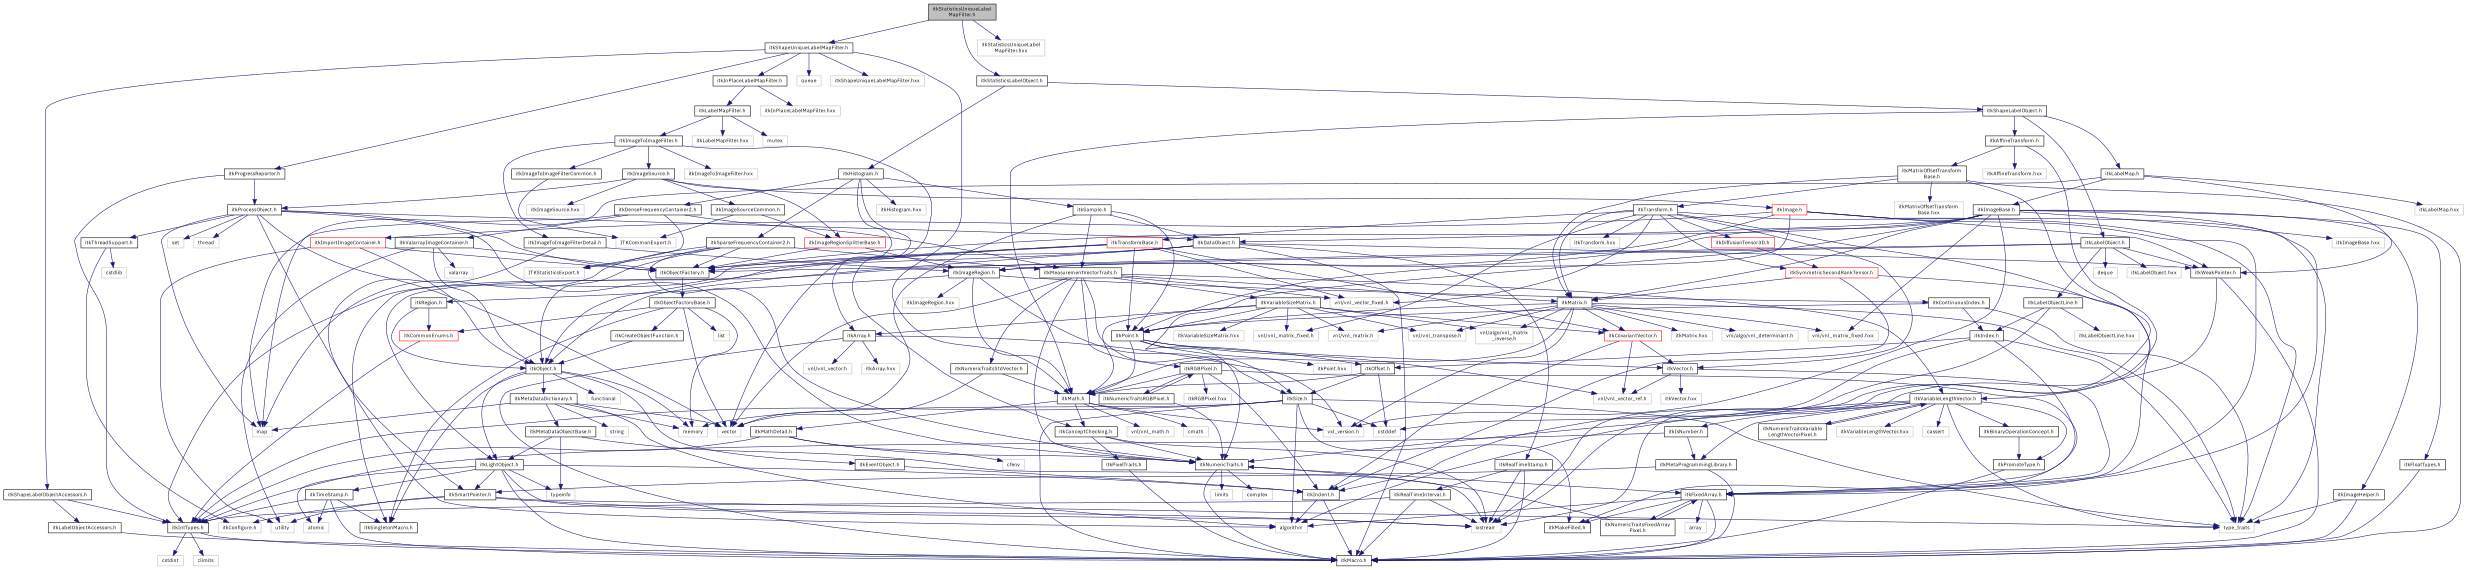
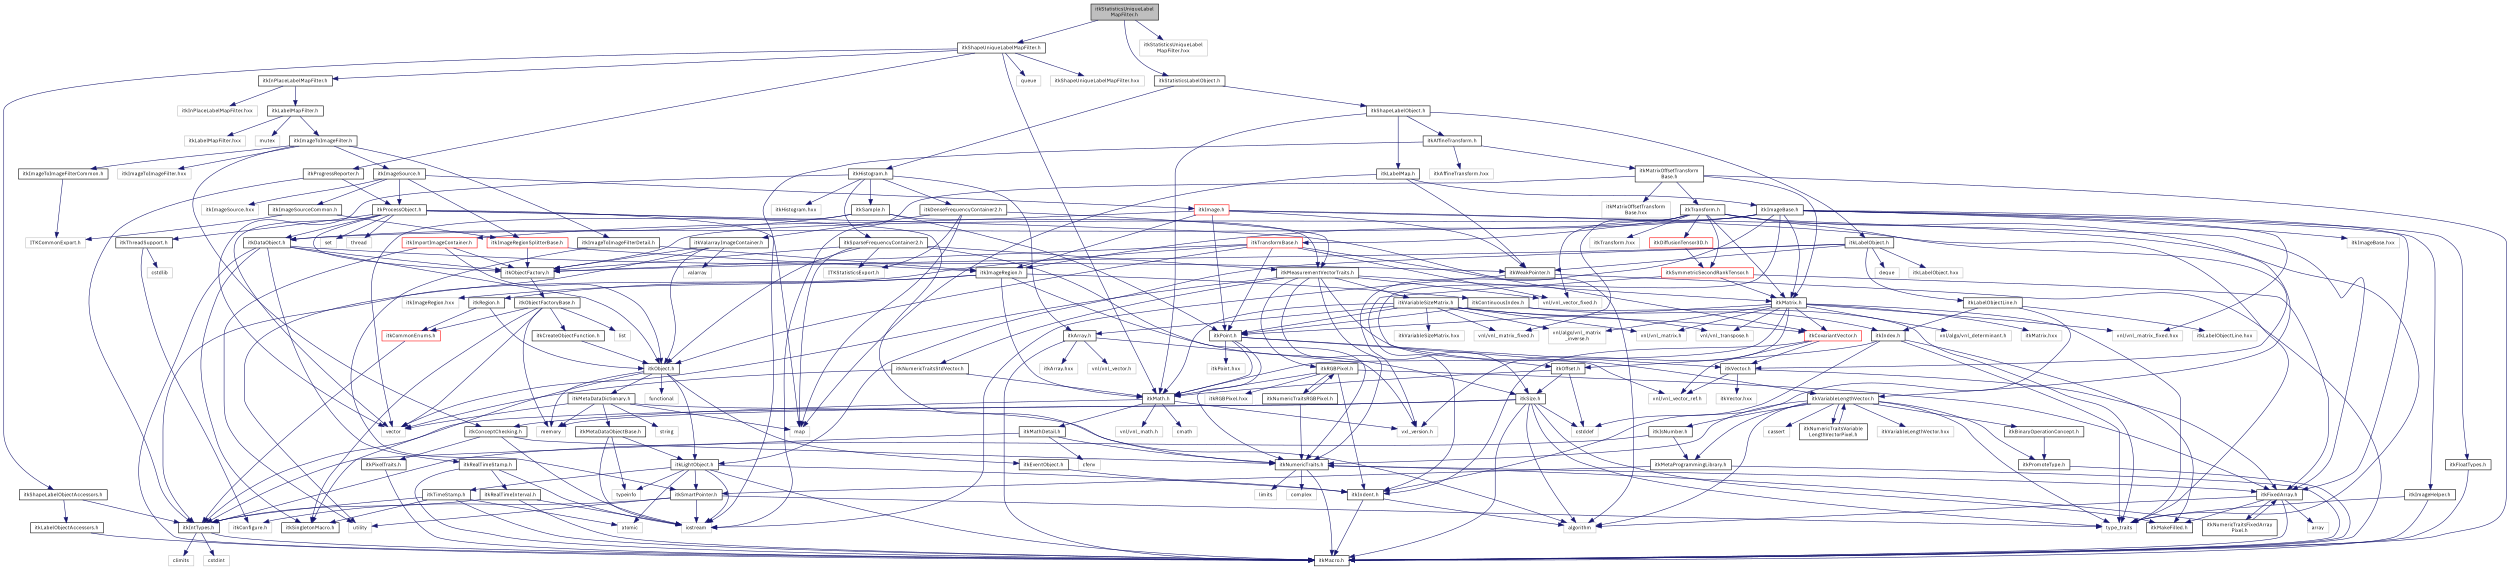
(2439, 210) -> none
